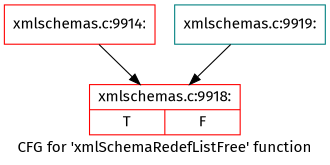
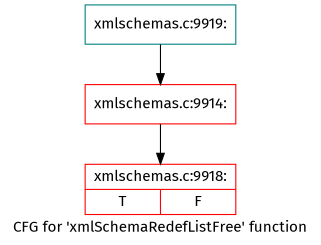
(214, 61) -> (160, 59)
